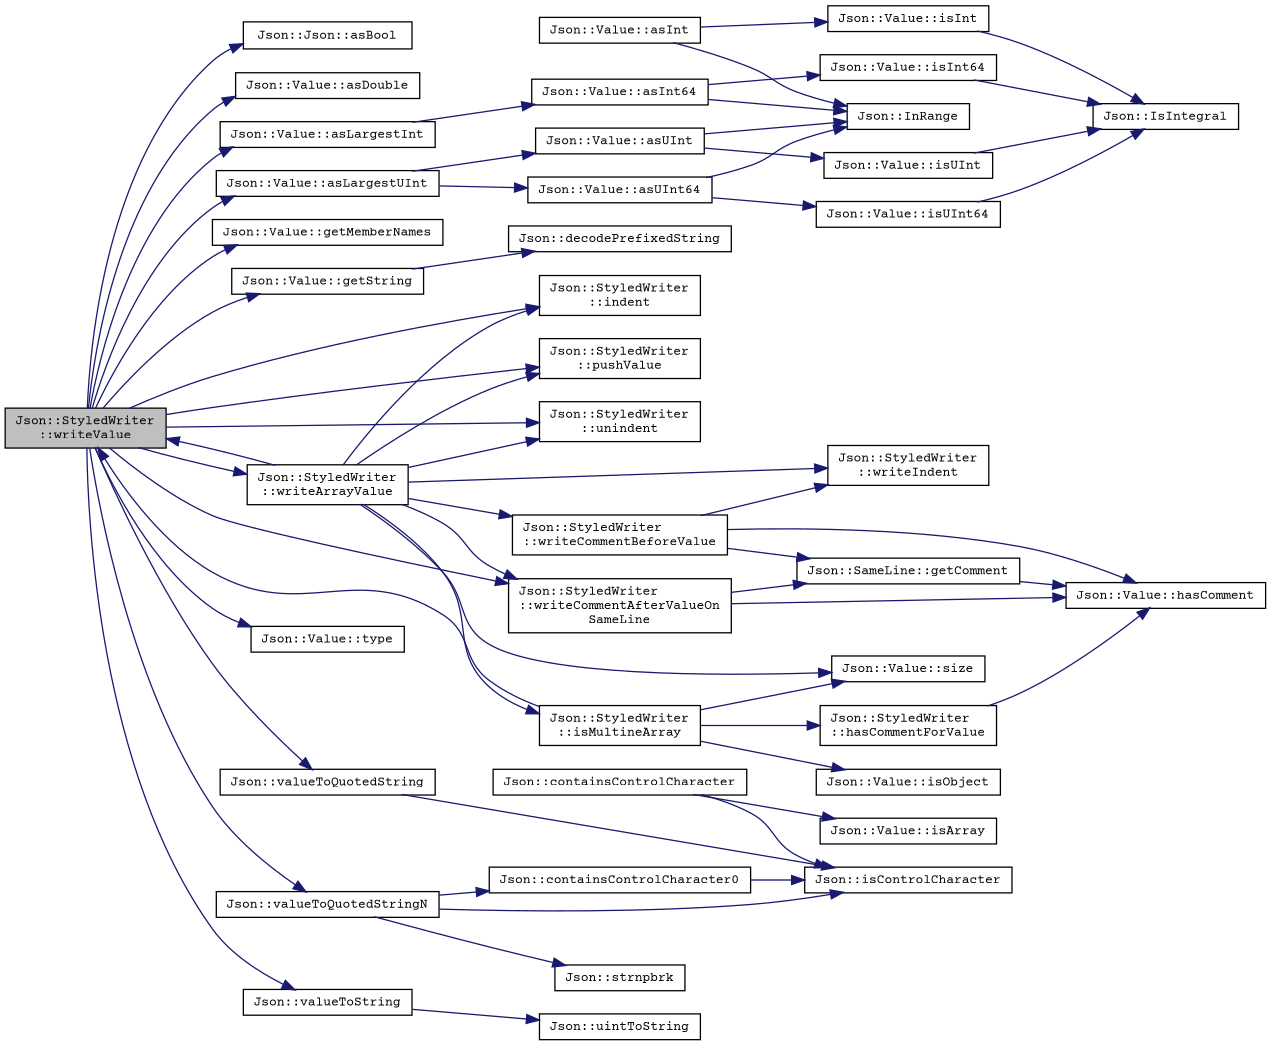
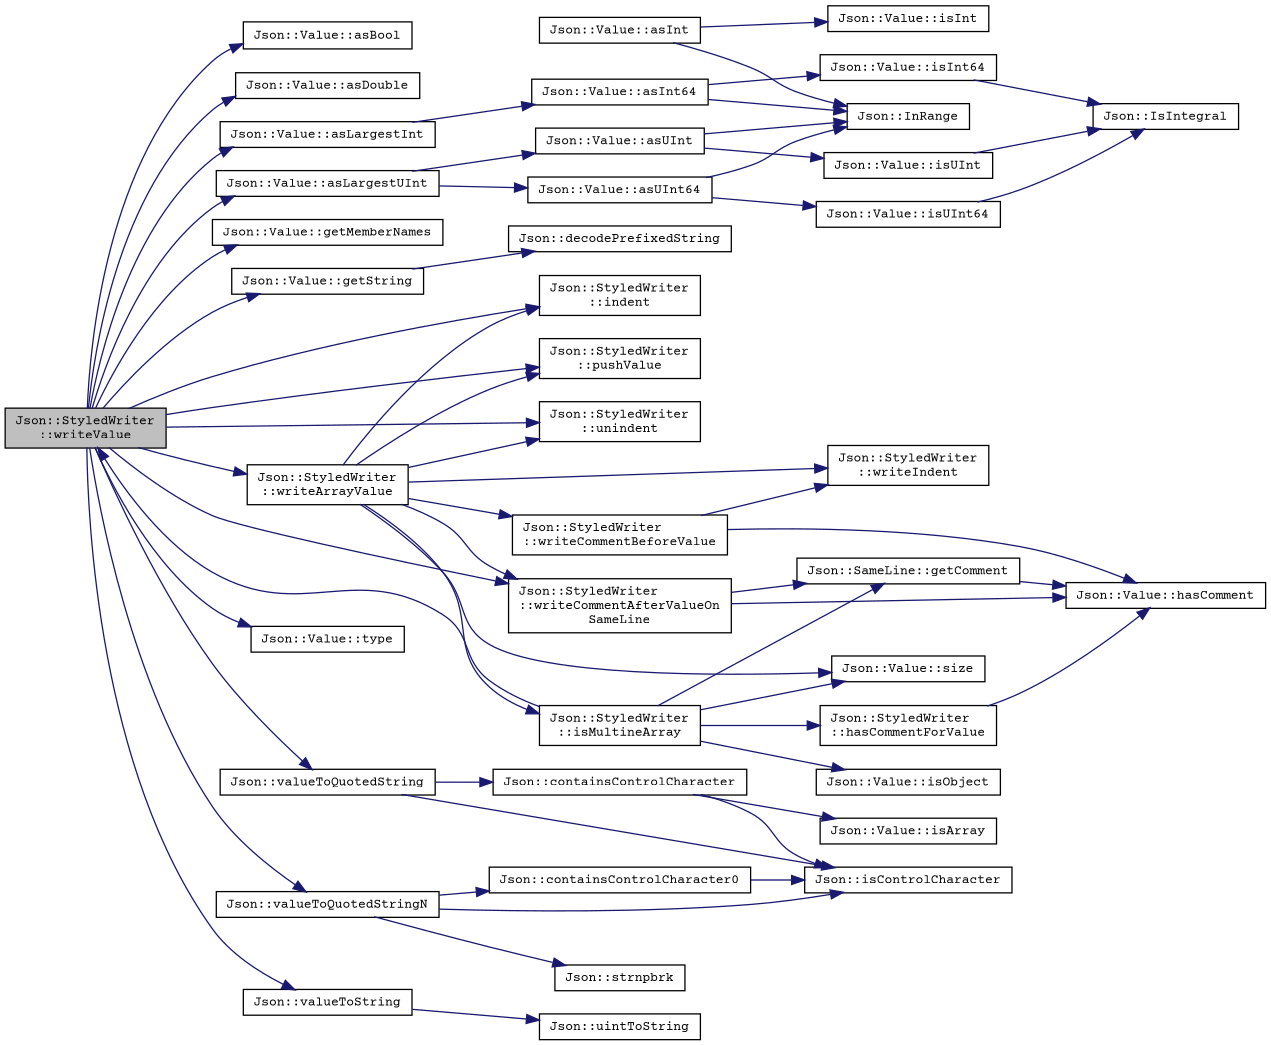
(328, 35) -> (328, 35)
(1057, 59) -> none
(227, 453) -> none
(762, 553) -> (765, 648)
none -> (457, 782)
